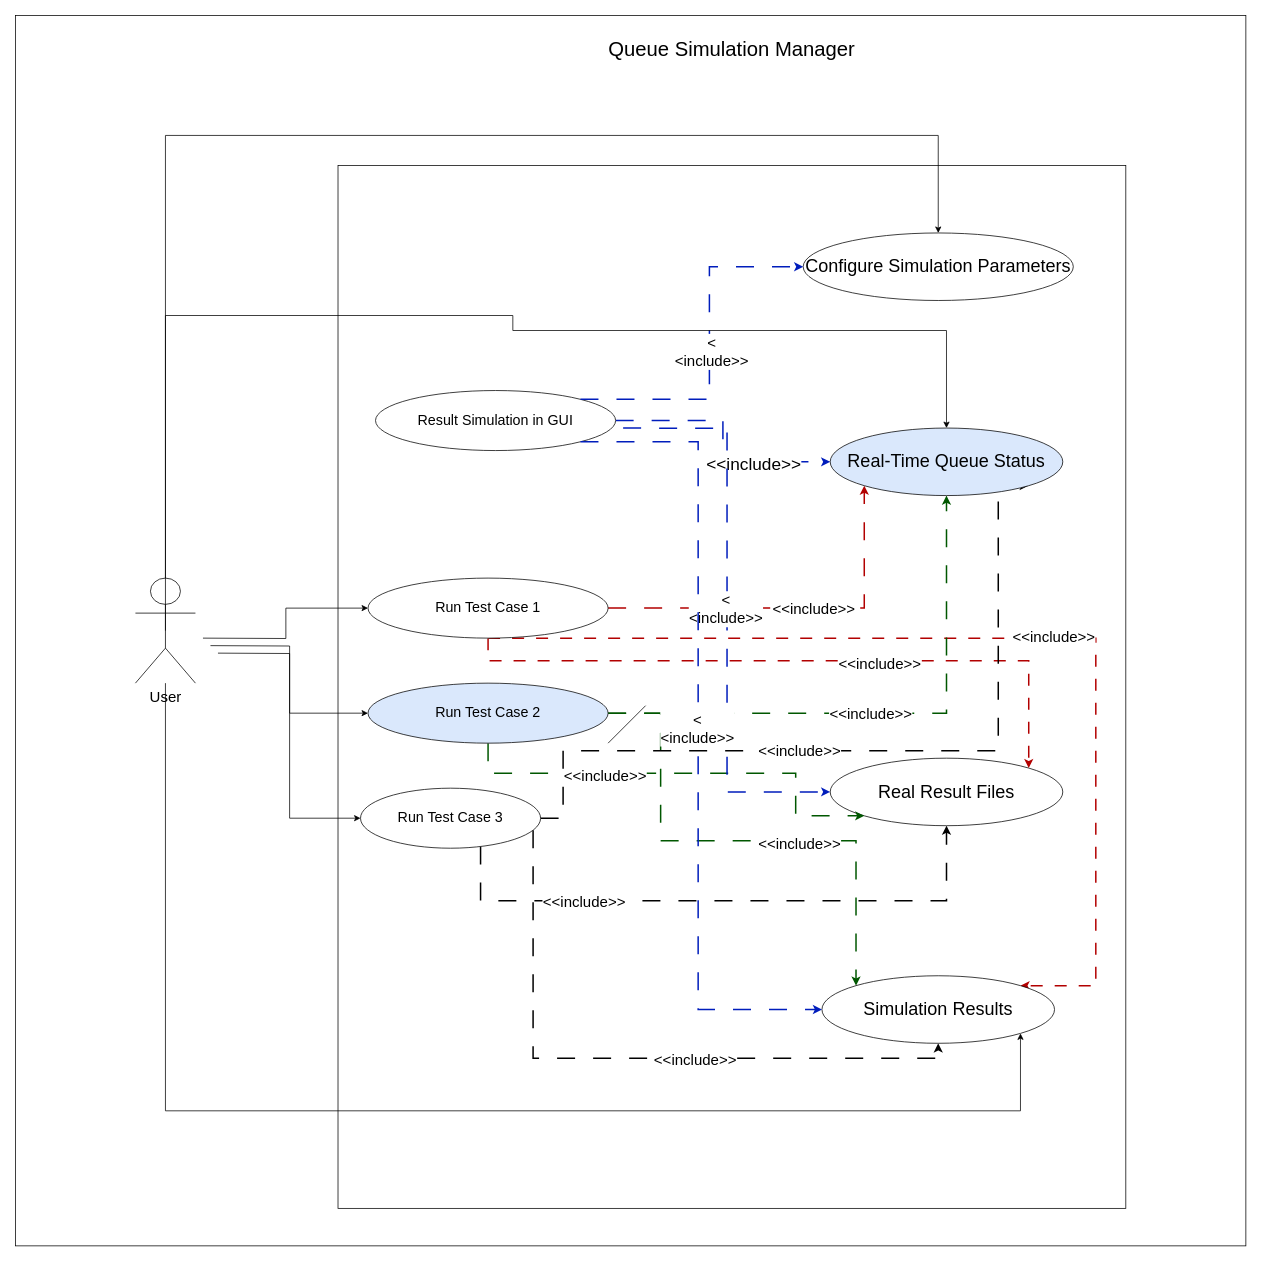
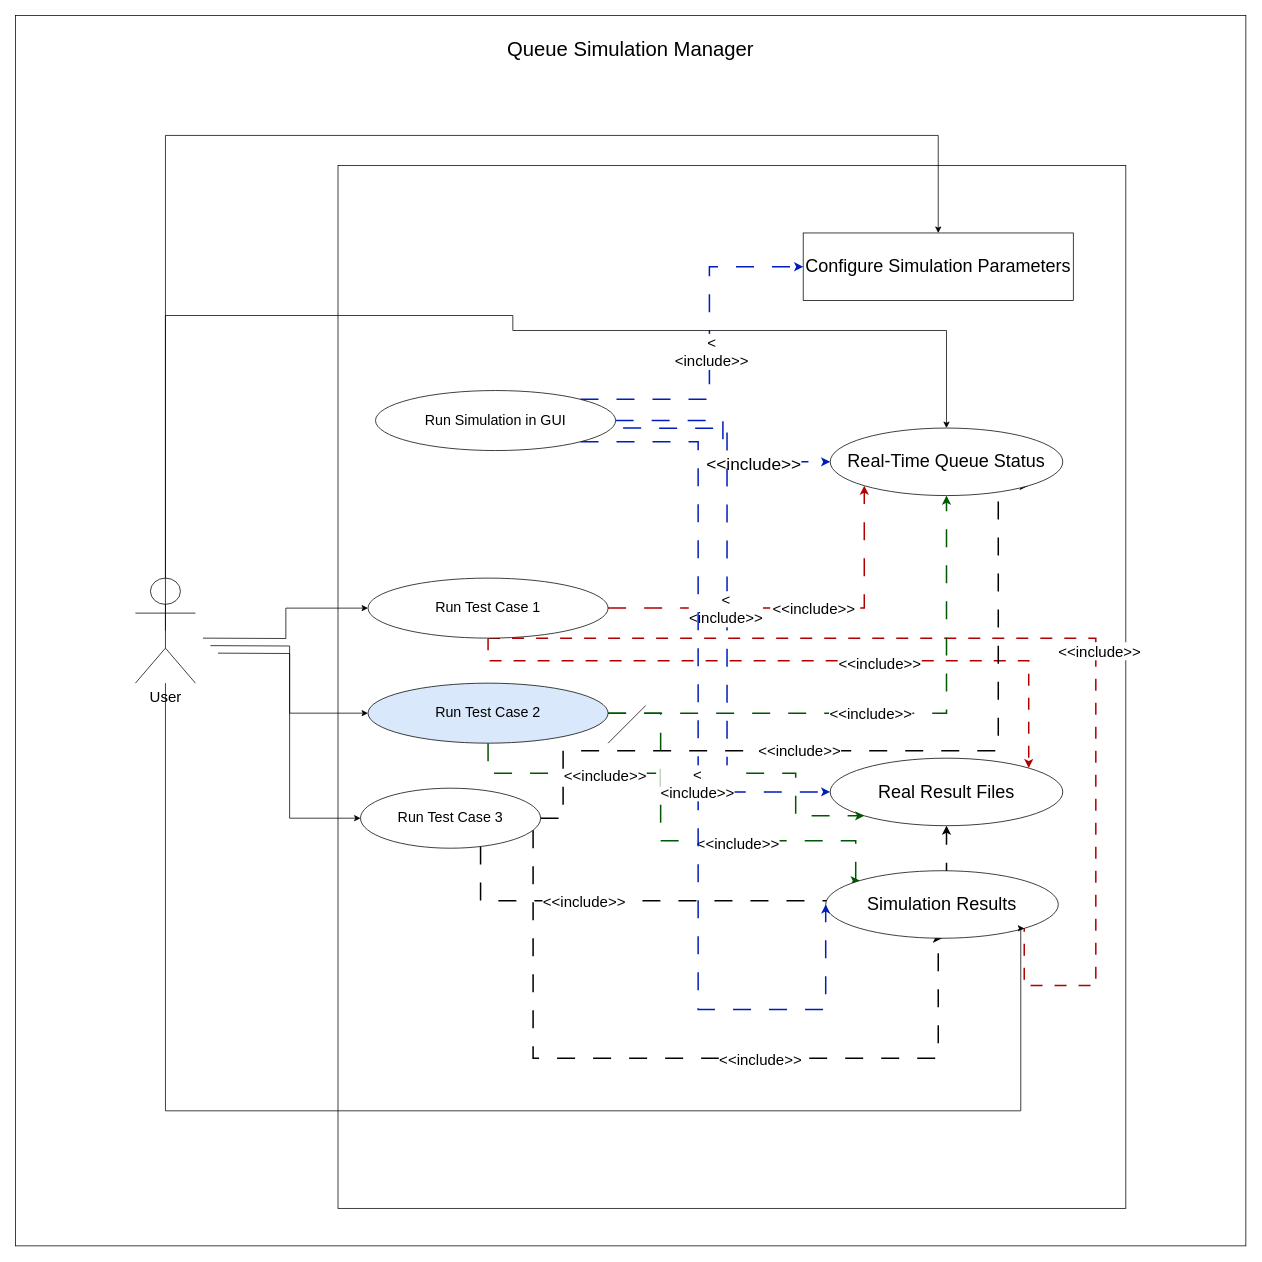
(732, 49) -> (630, 49)
(938, 267) -> (938, 267)
(495, 420) -> (495, 420)
(946, 462) -> (946, 462)
(938, 1009) -> (942, 904)
